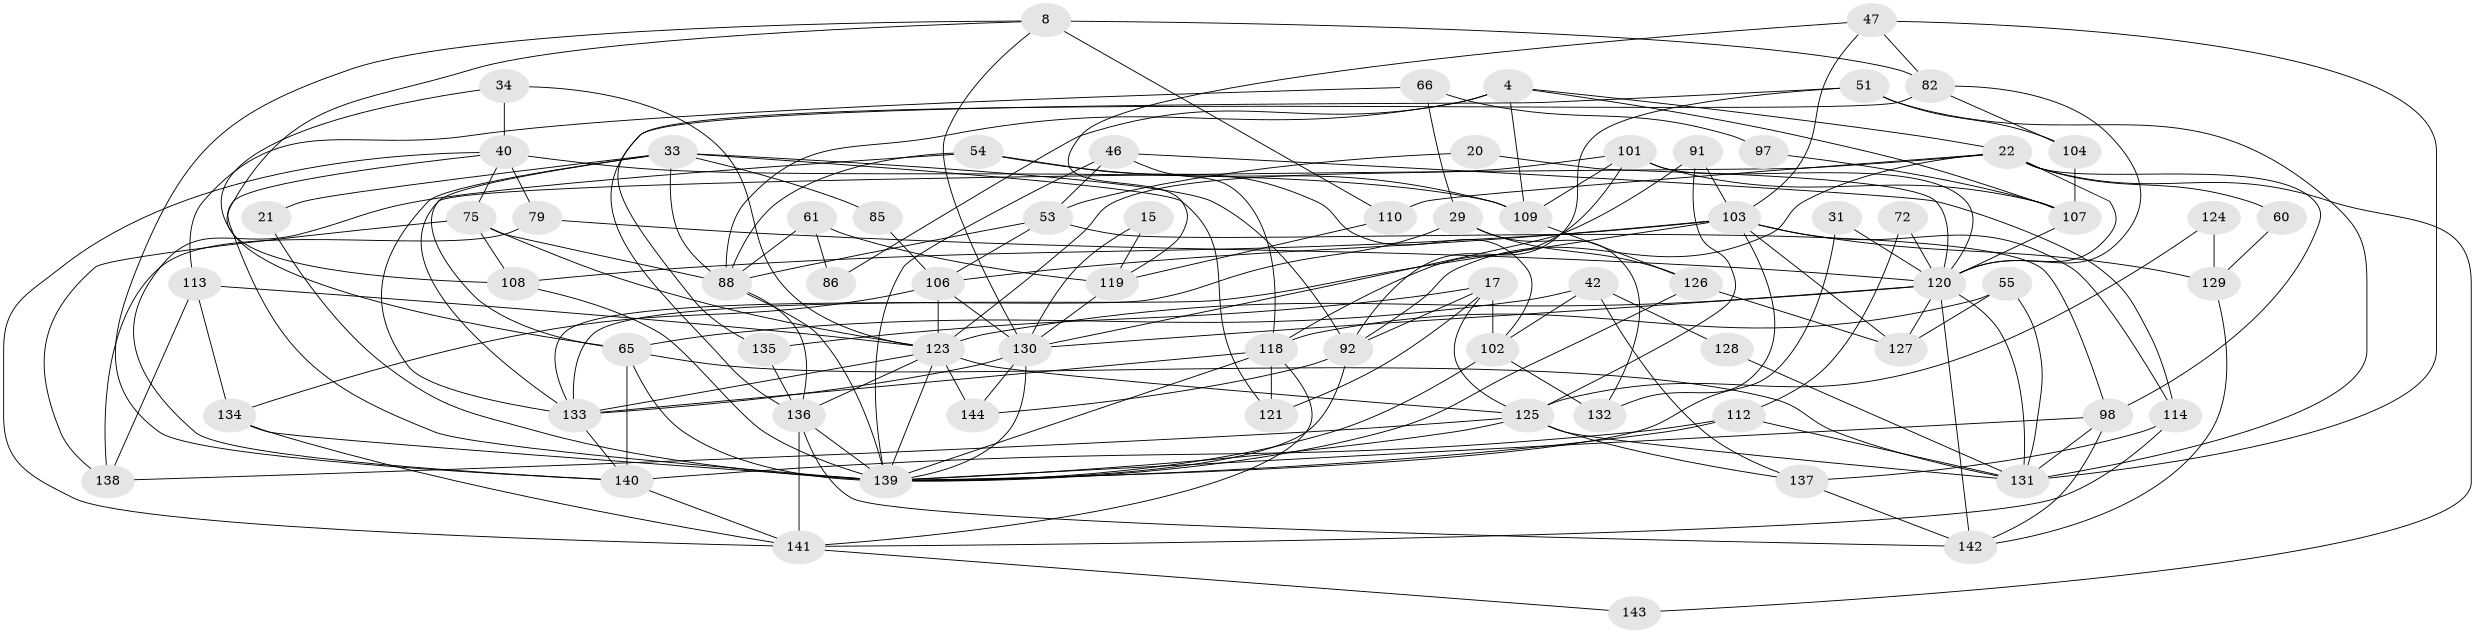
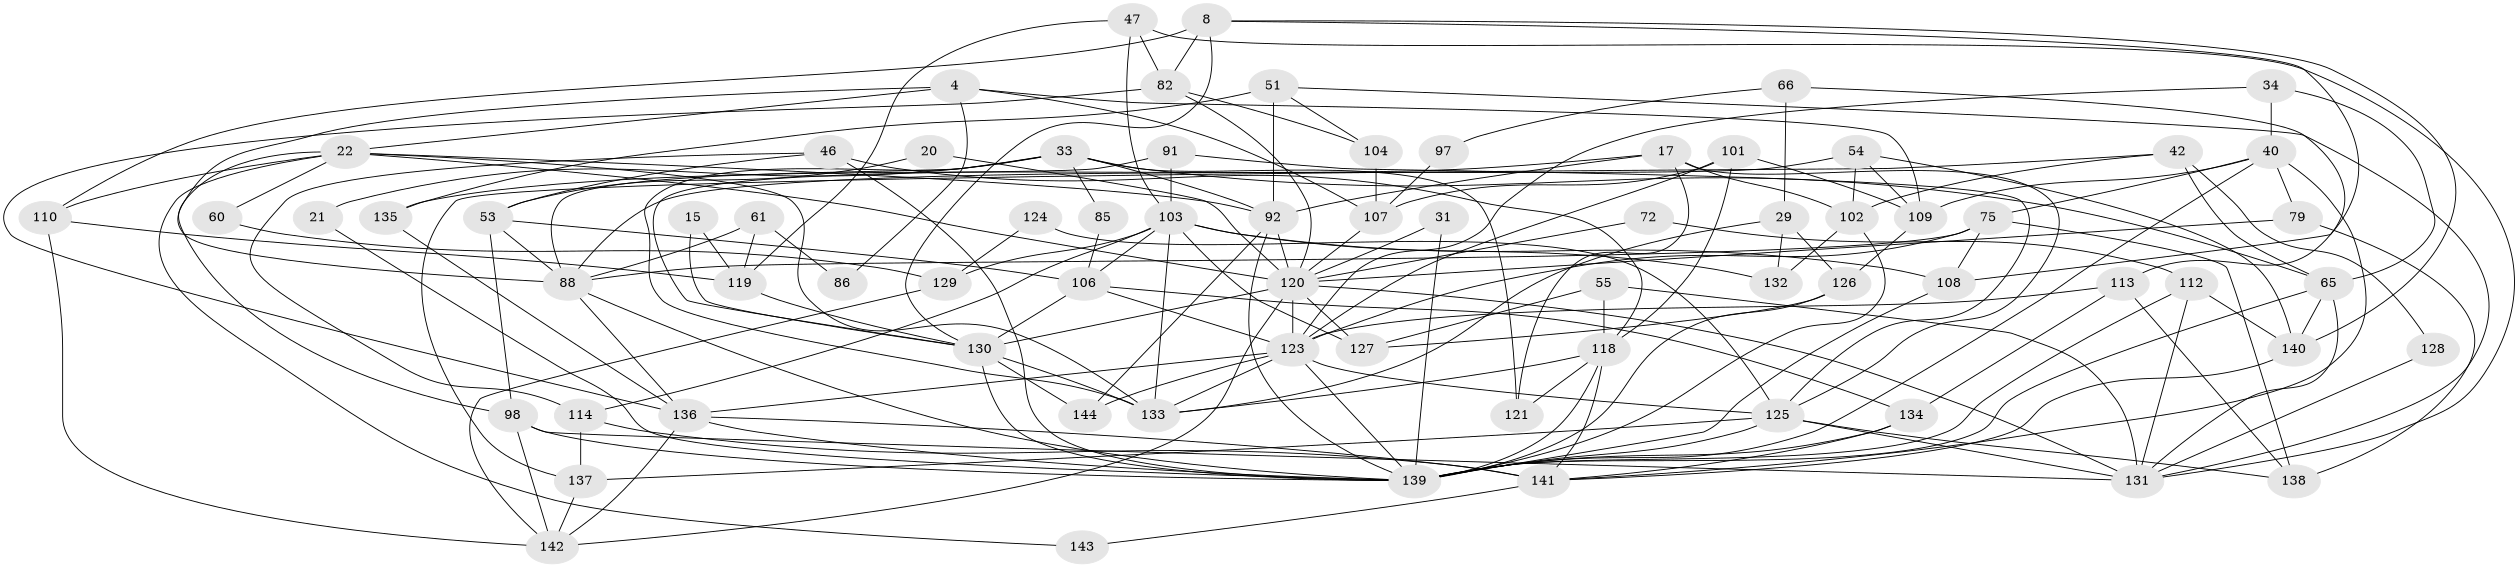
(1847, 173) -> (1283, 251)
(601, 449) -> none
none -> (188, 500)
